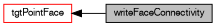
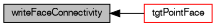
(94, 13) -> (132, 13)
